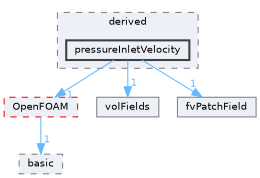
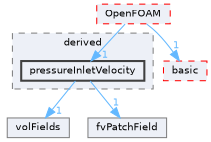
(89, 76) -> (111, 39)
(41, 164) -> (185, 71)
